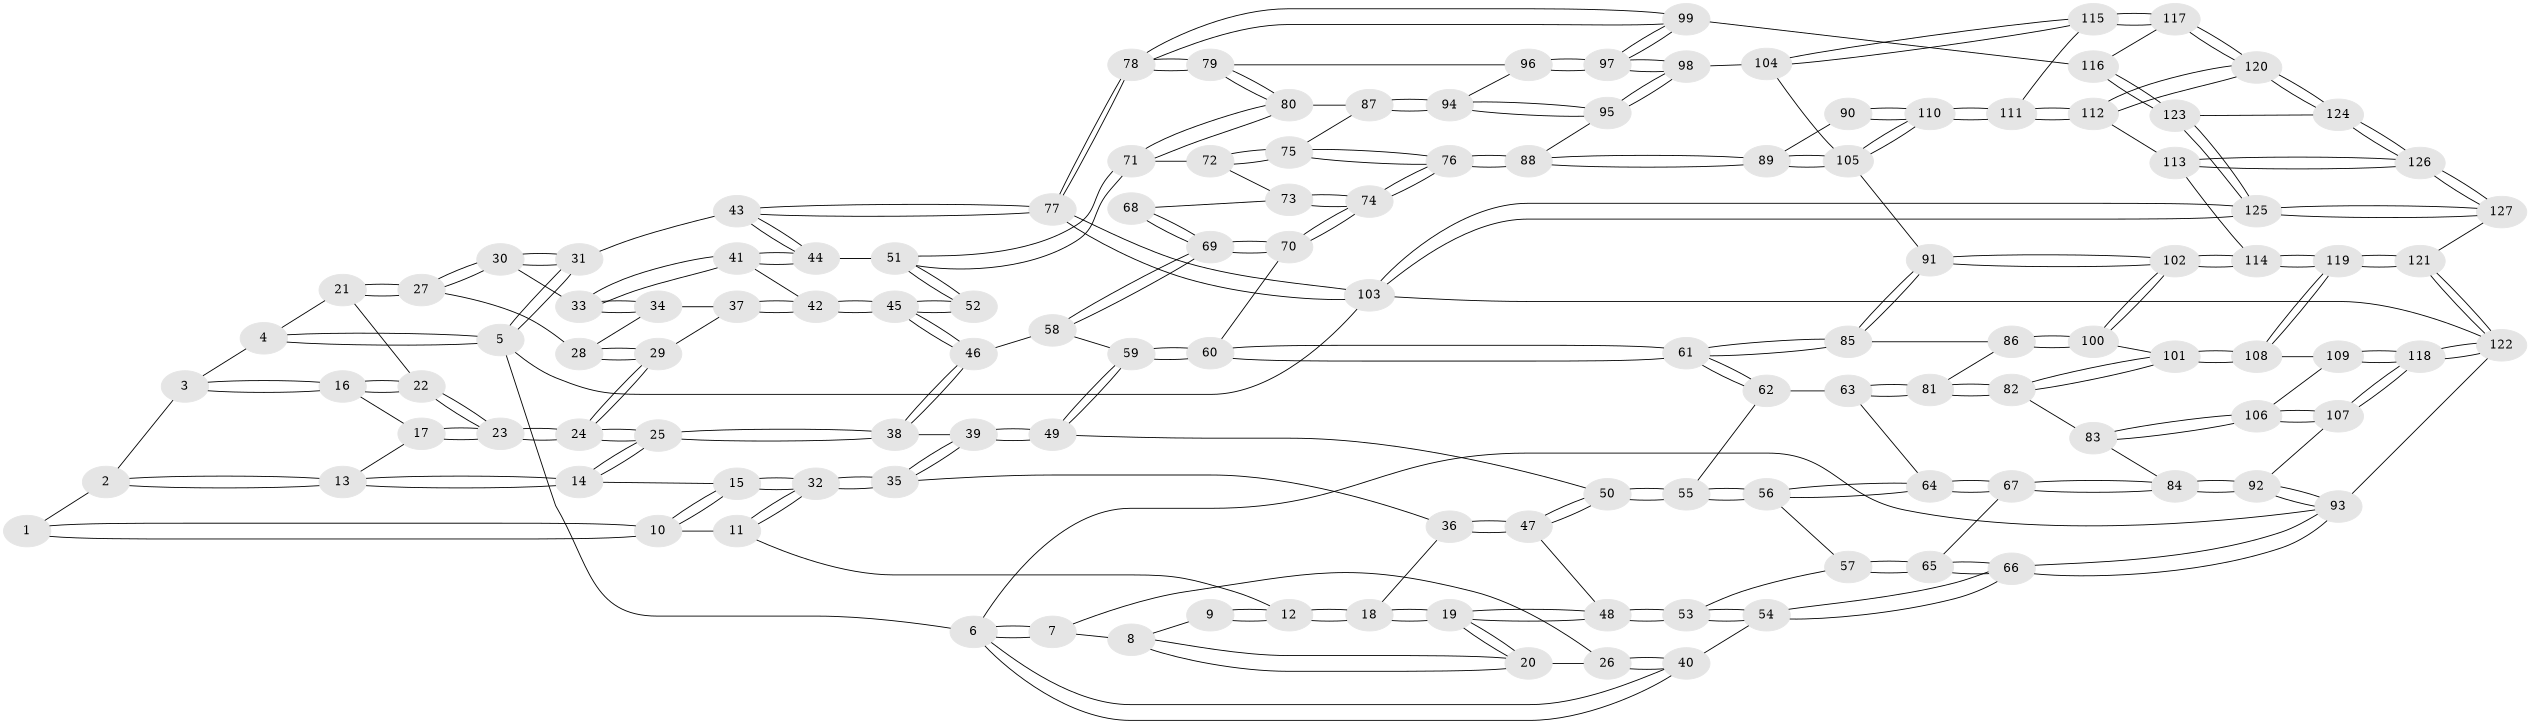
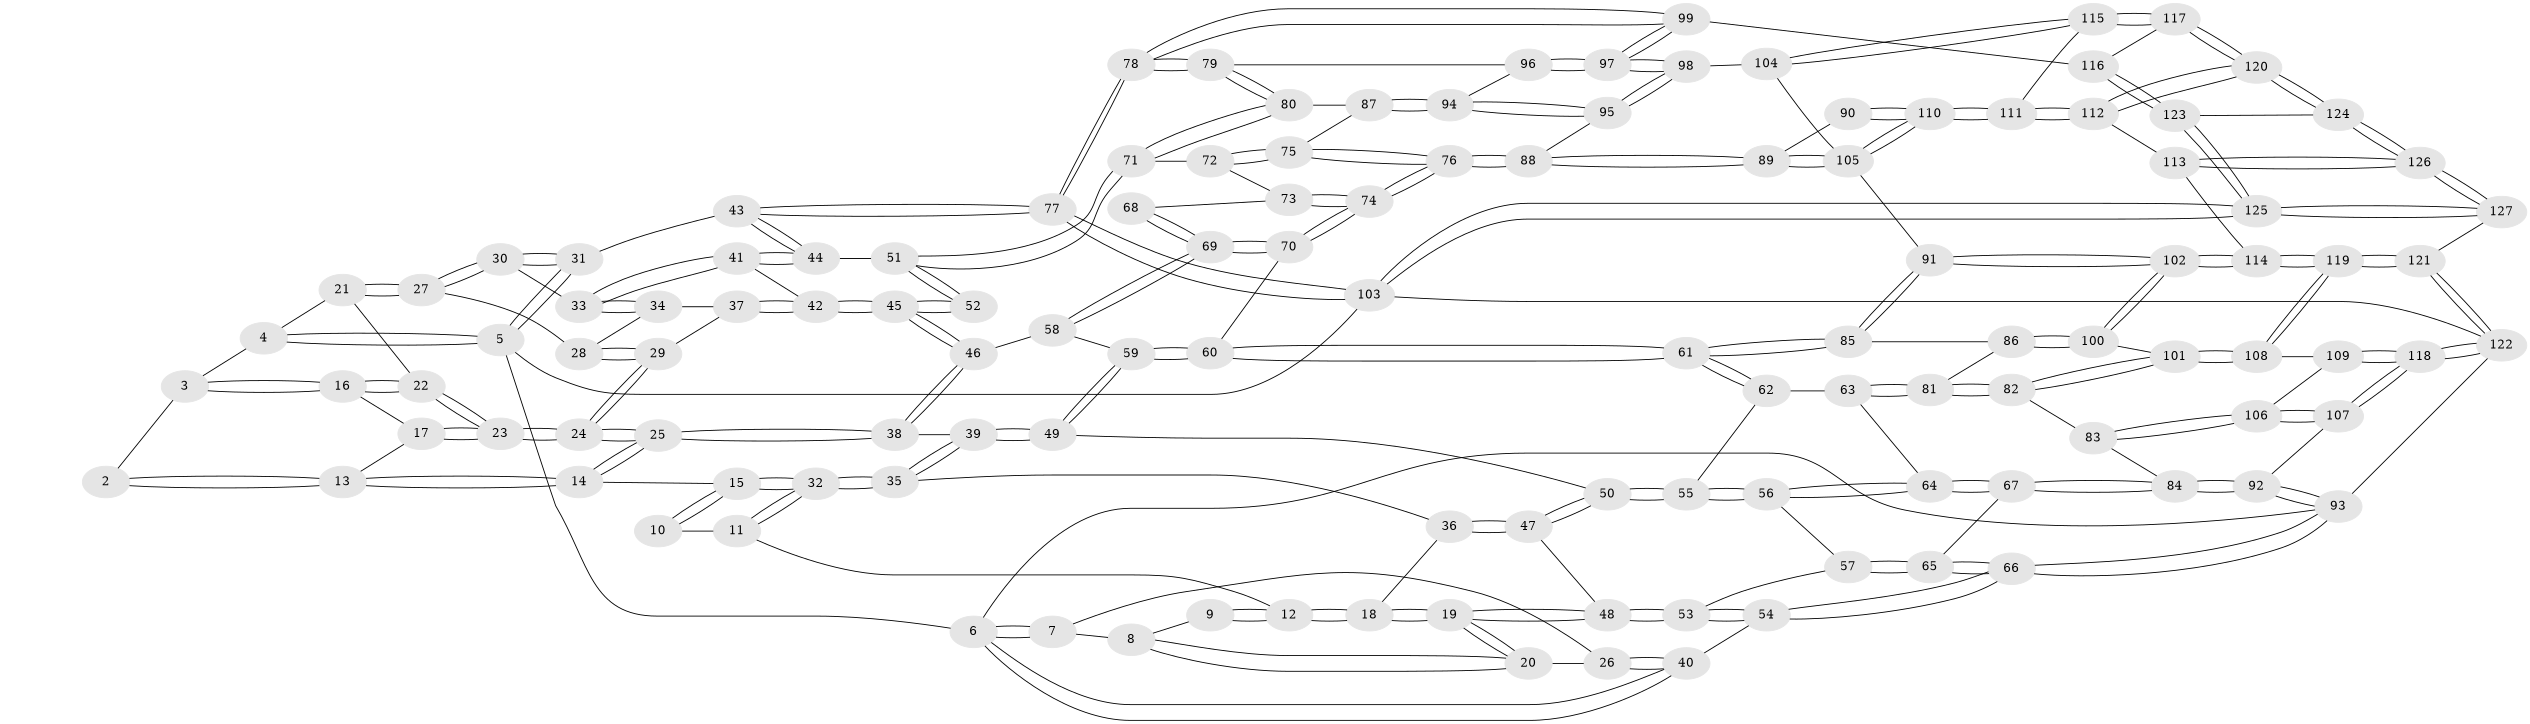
(27, 531) -> none
